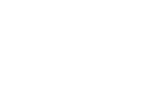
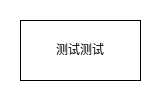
none -> (81, 51)
